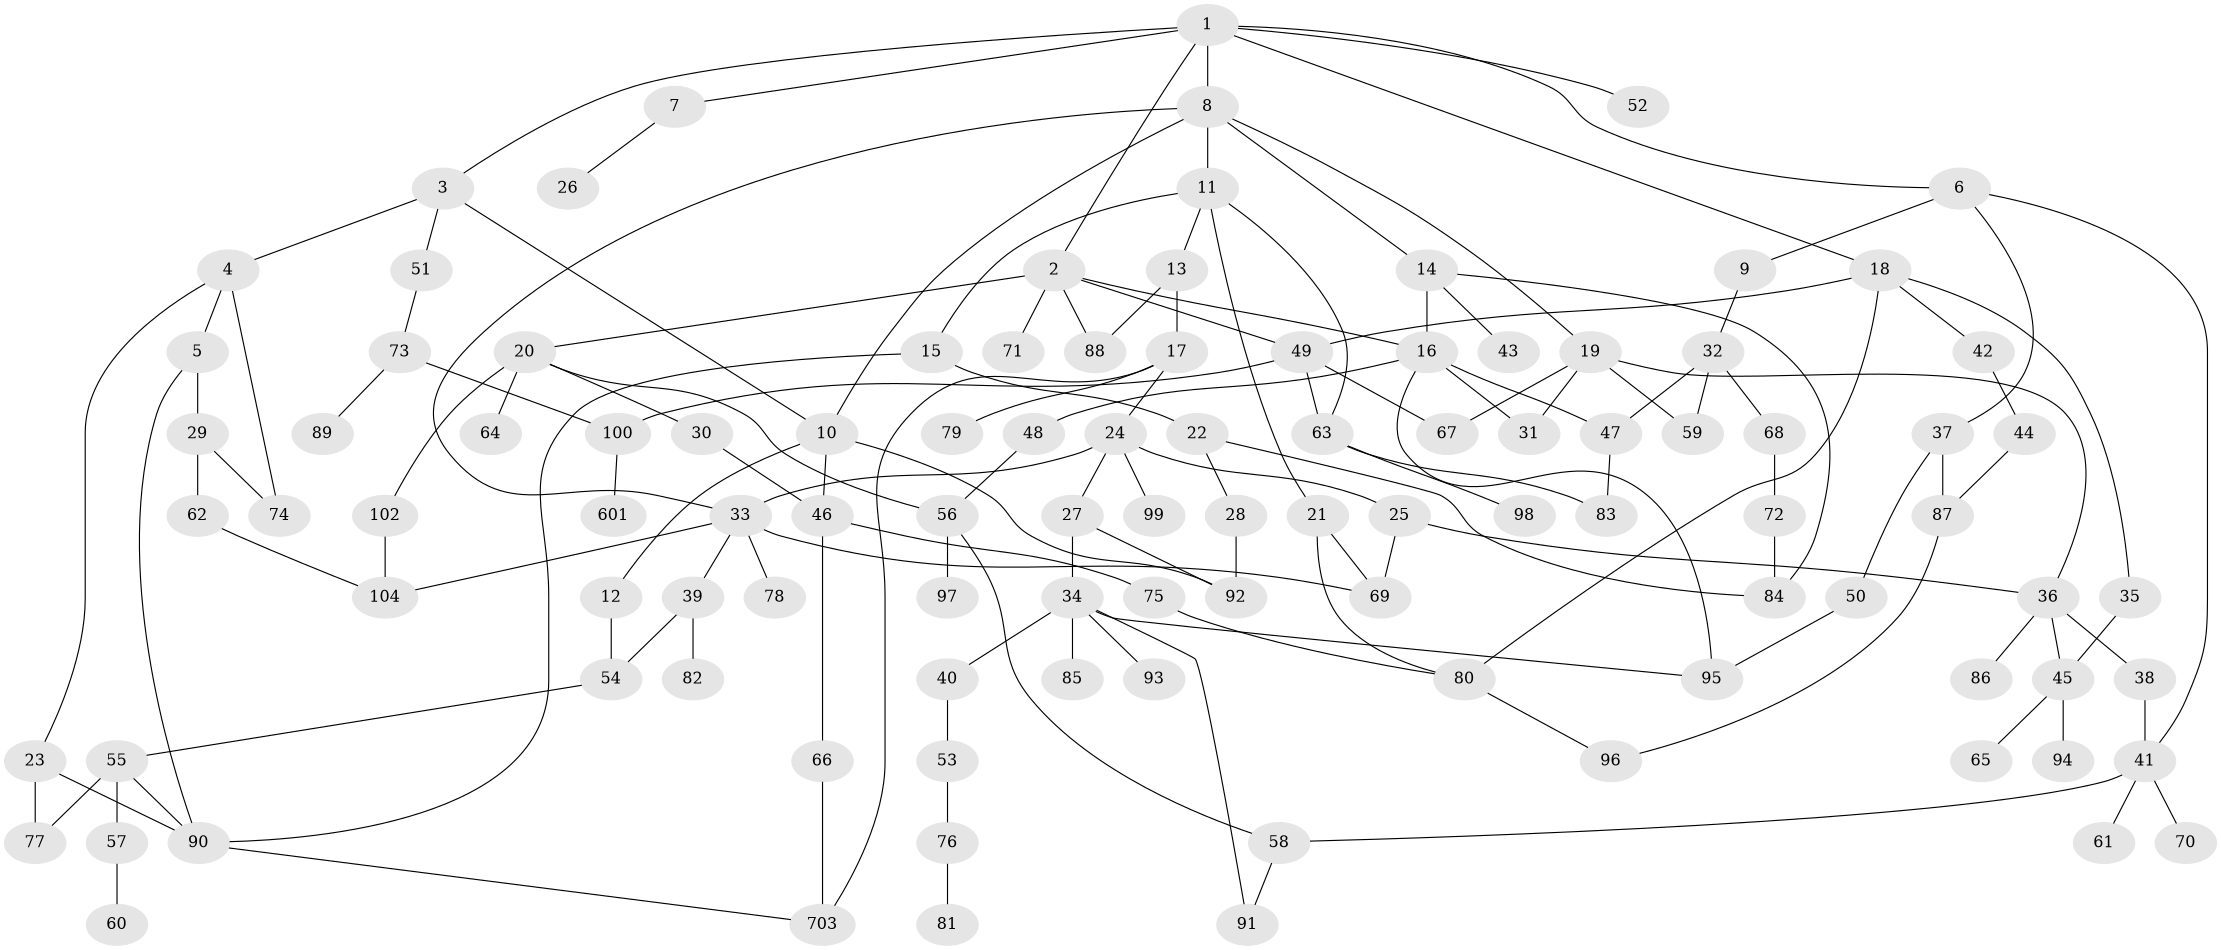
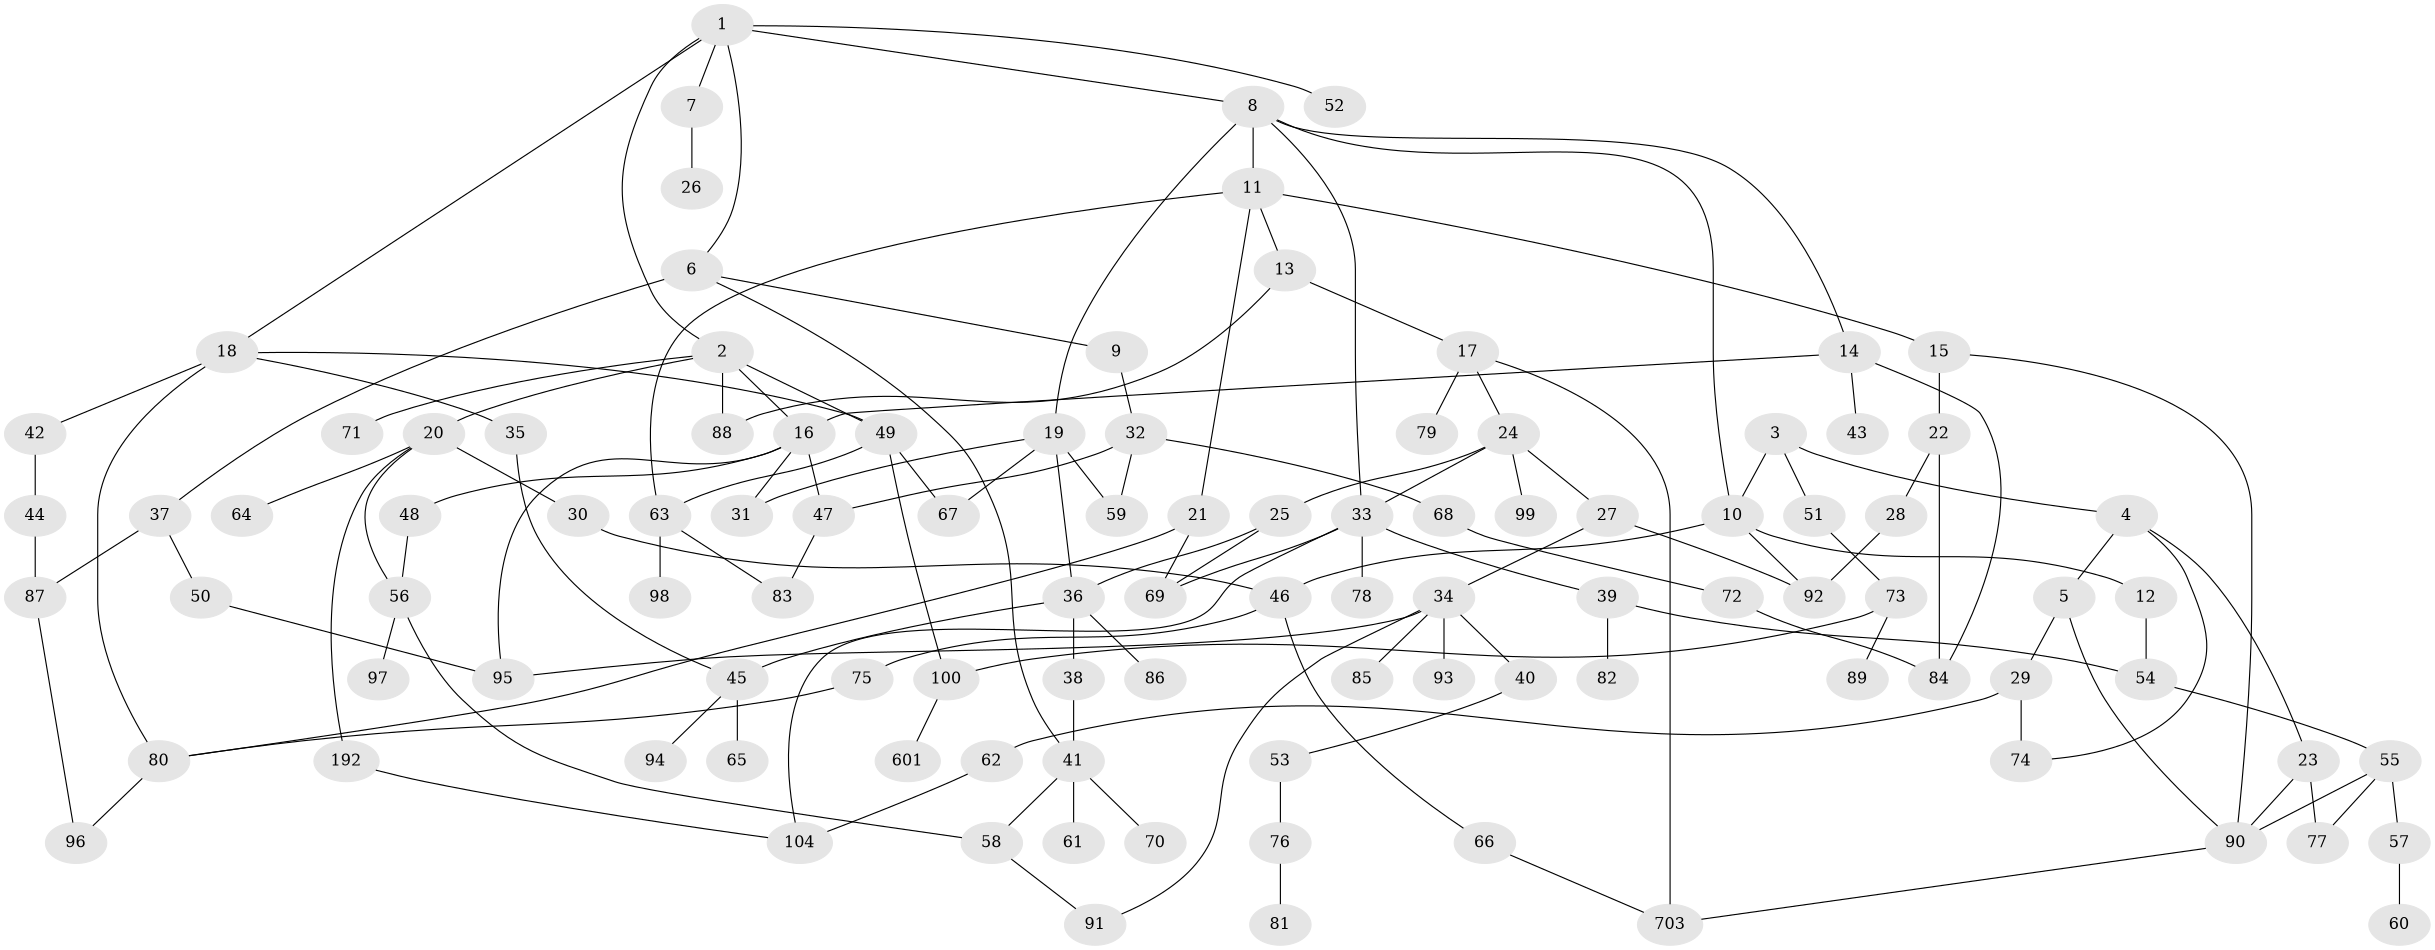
(809, 57) -> none
(385, 516) -> (347, 761)
